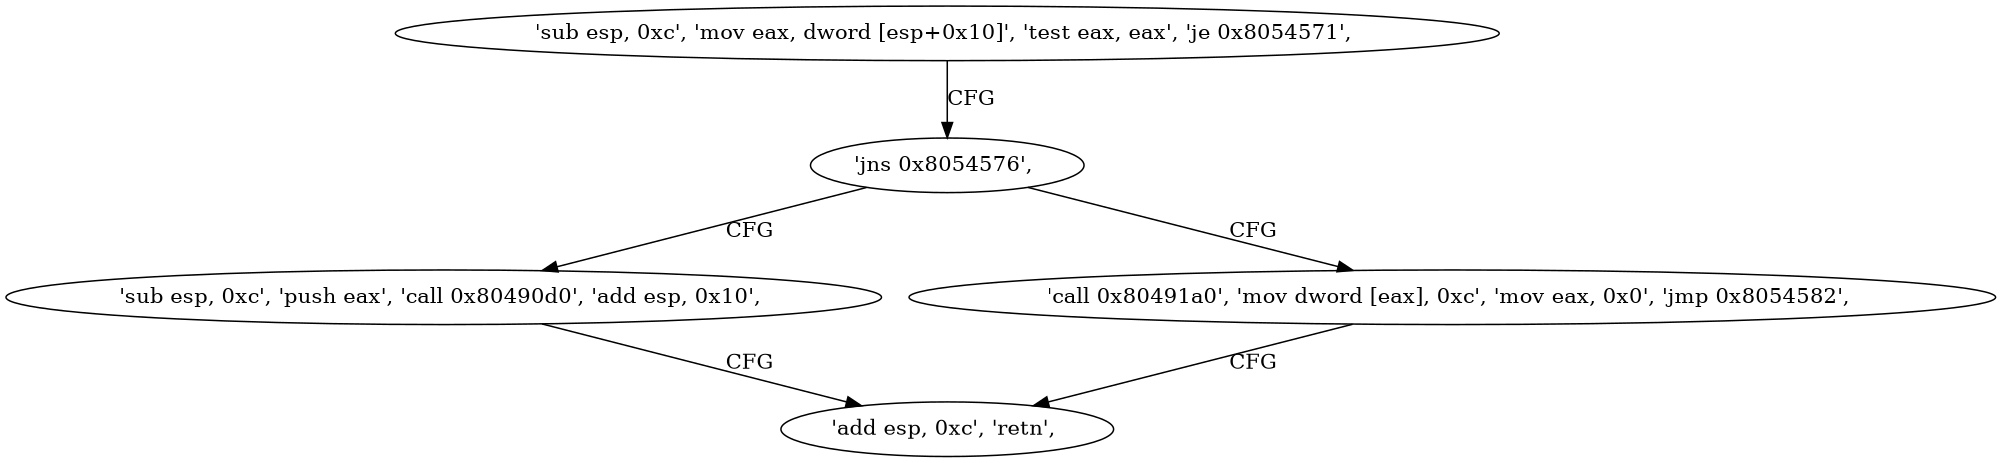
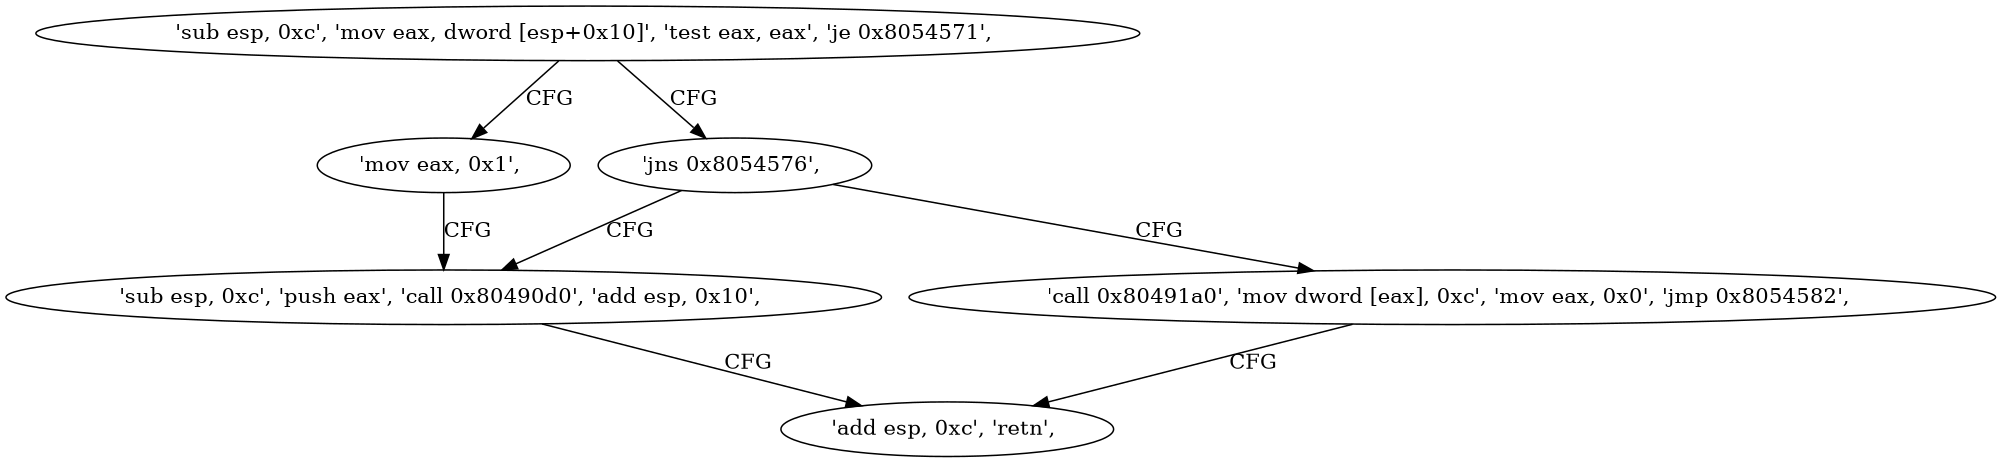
none -> (444, 165)
